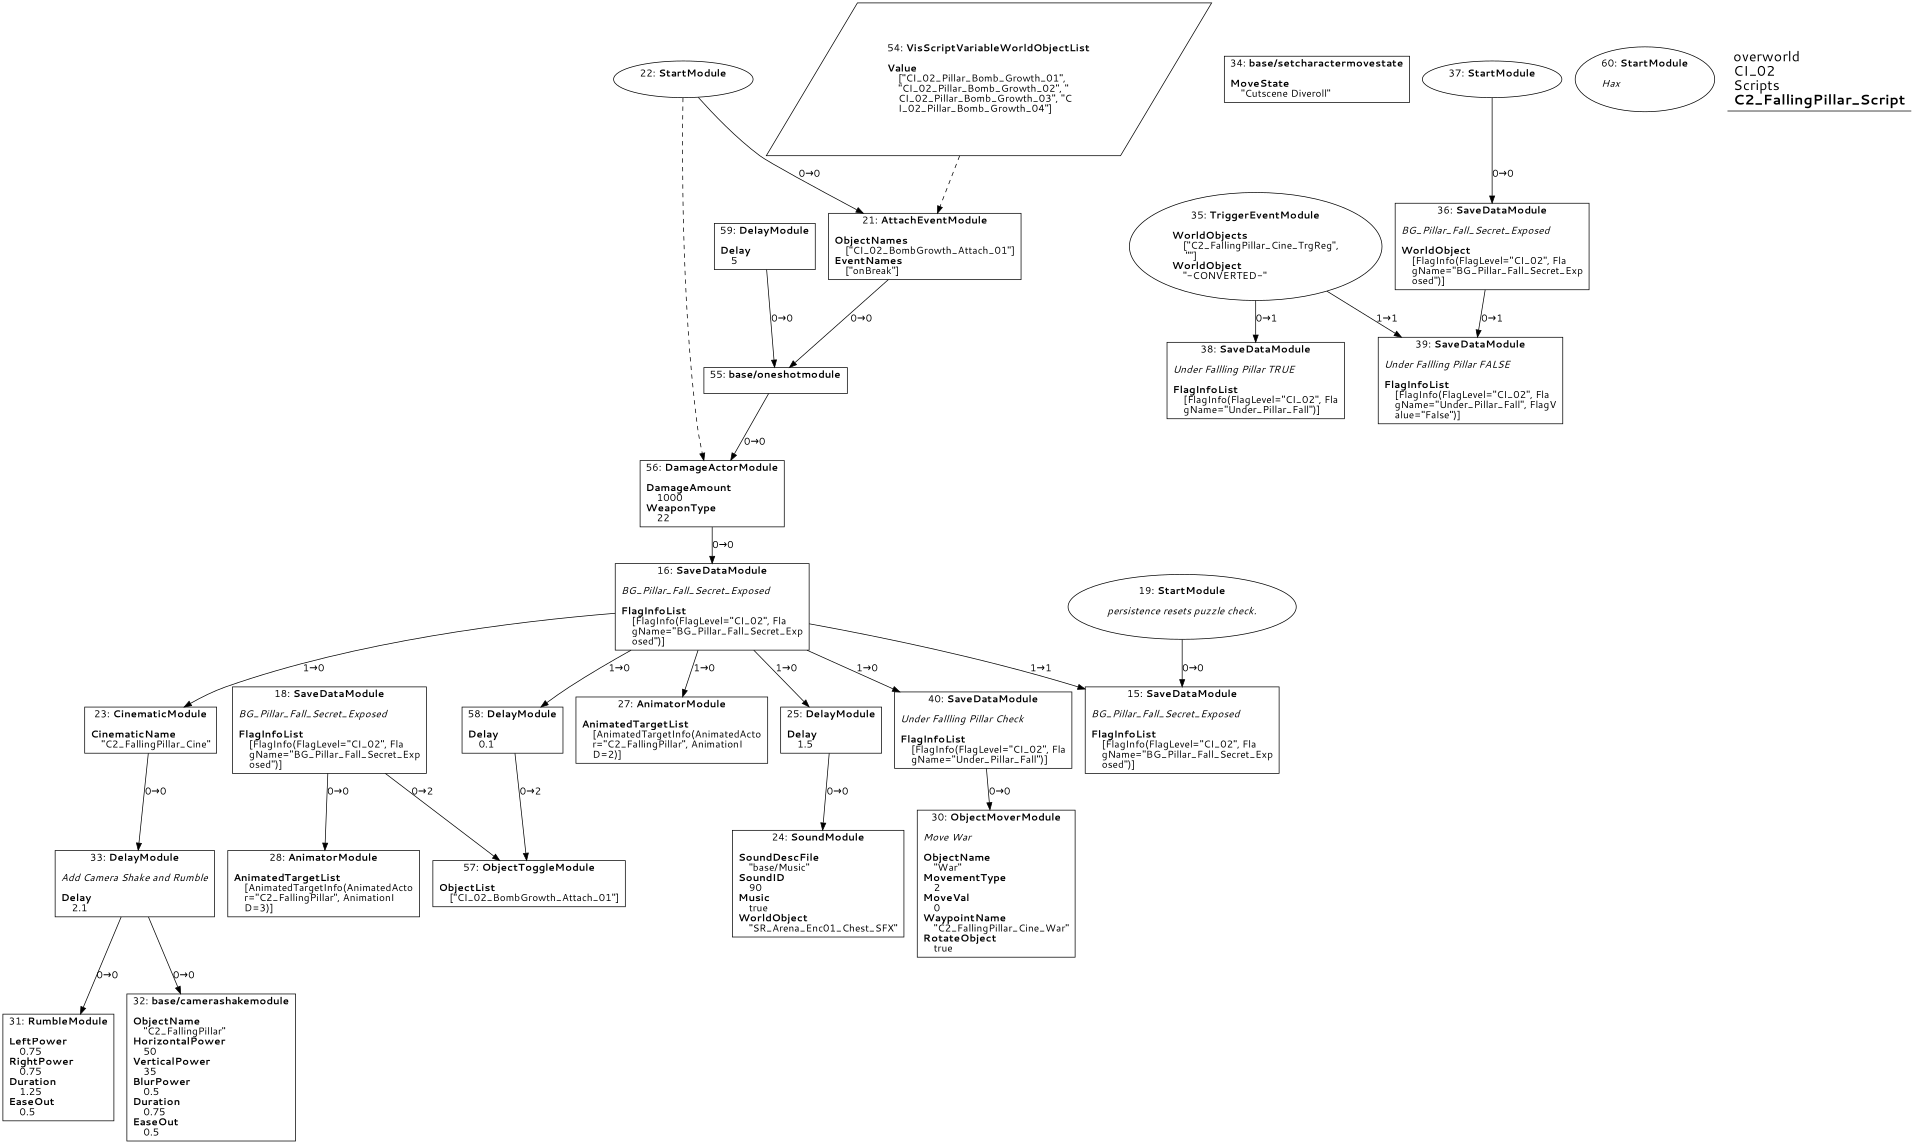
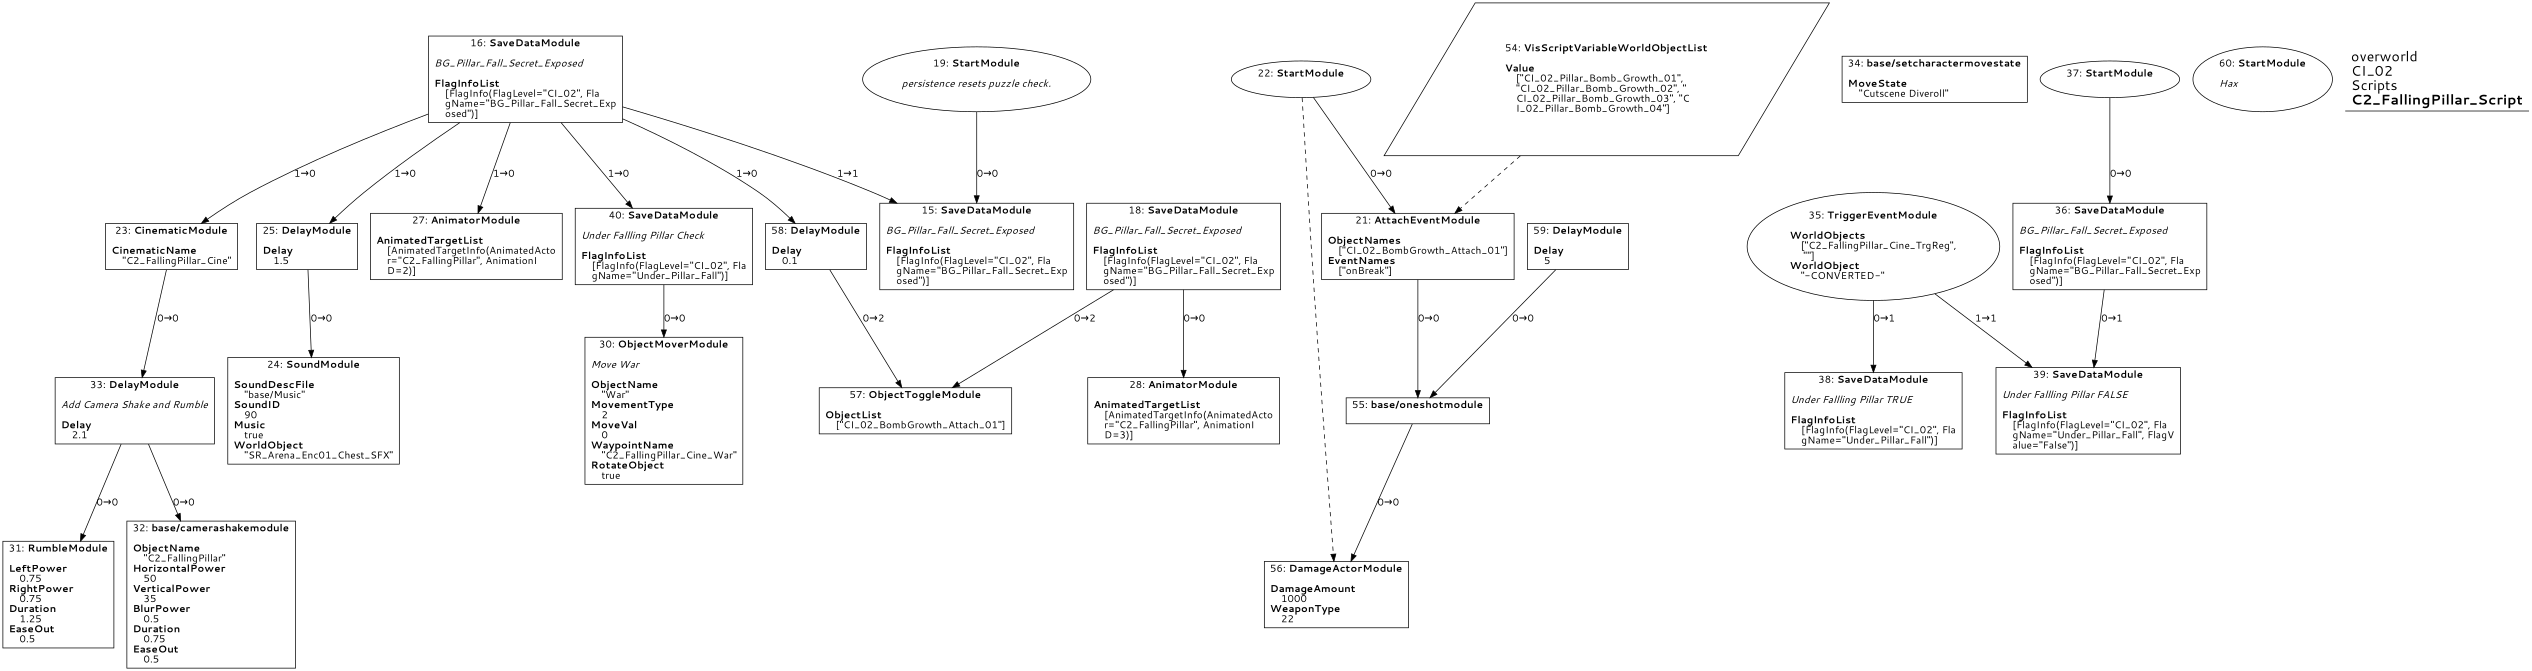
(1436, 251) -> (2051, 251)
(712, 542) -> none
